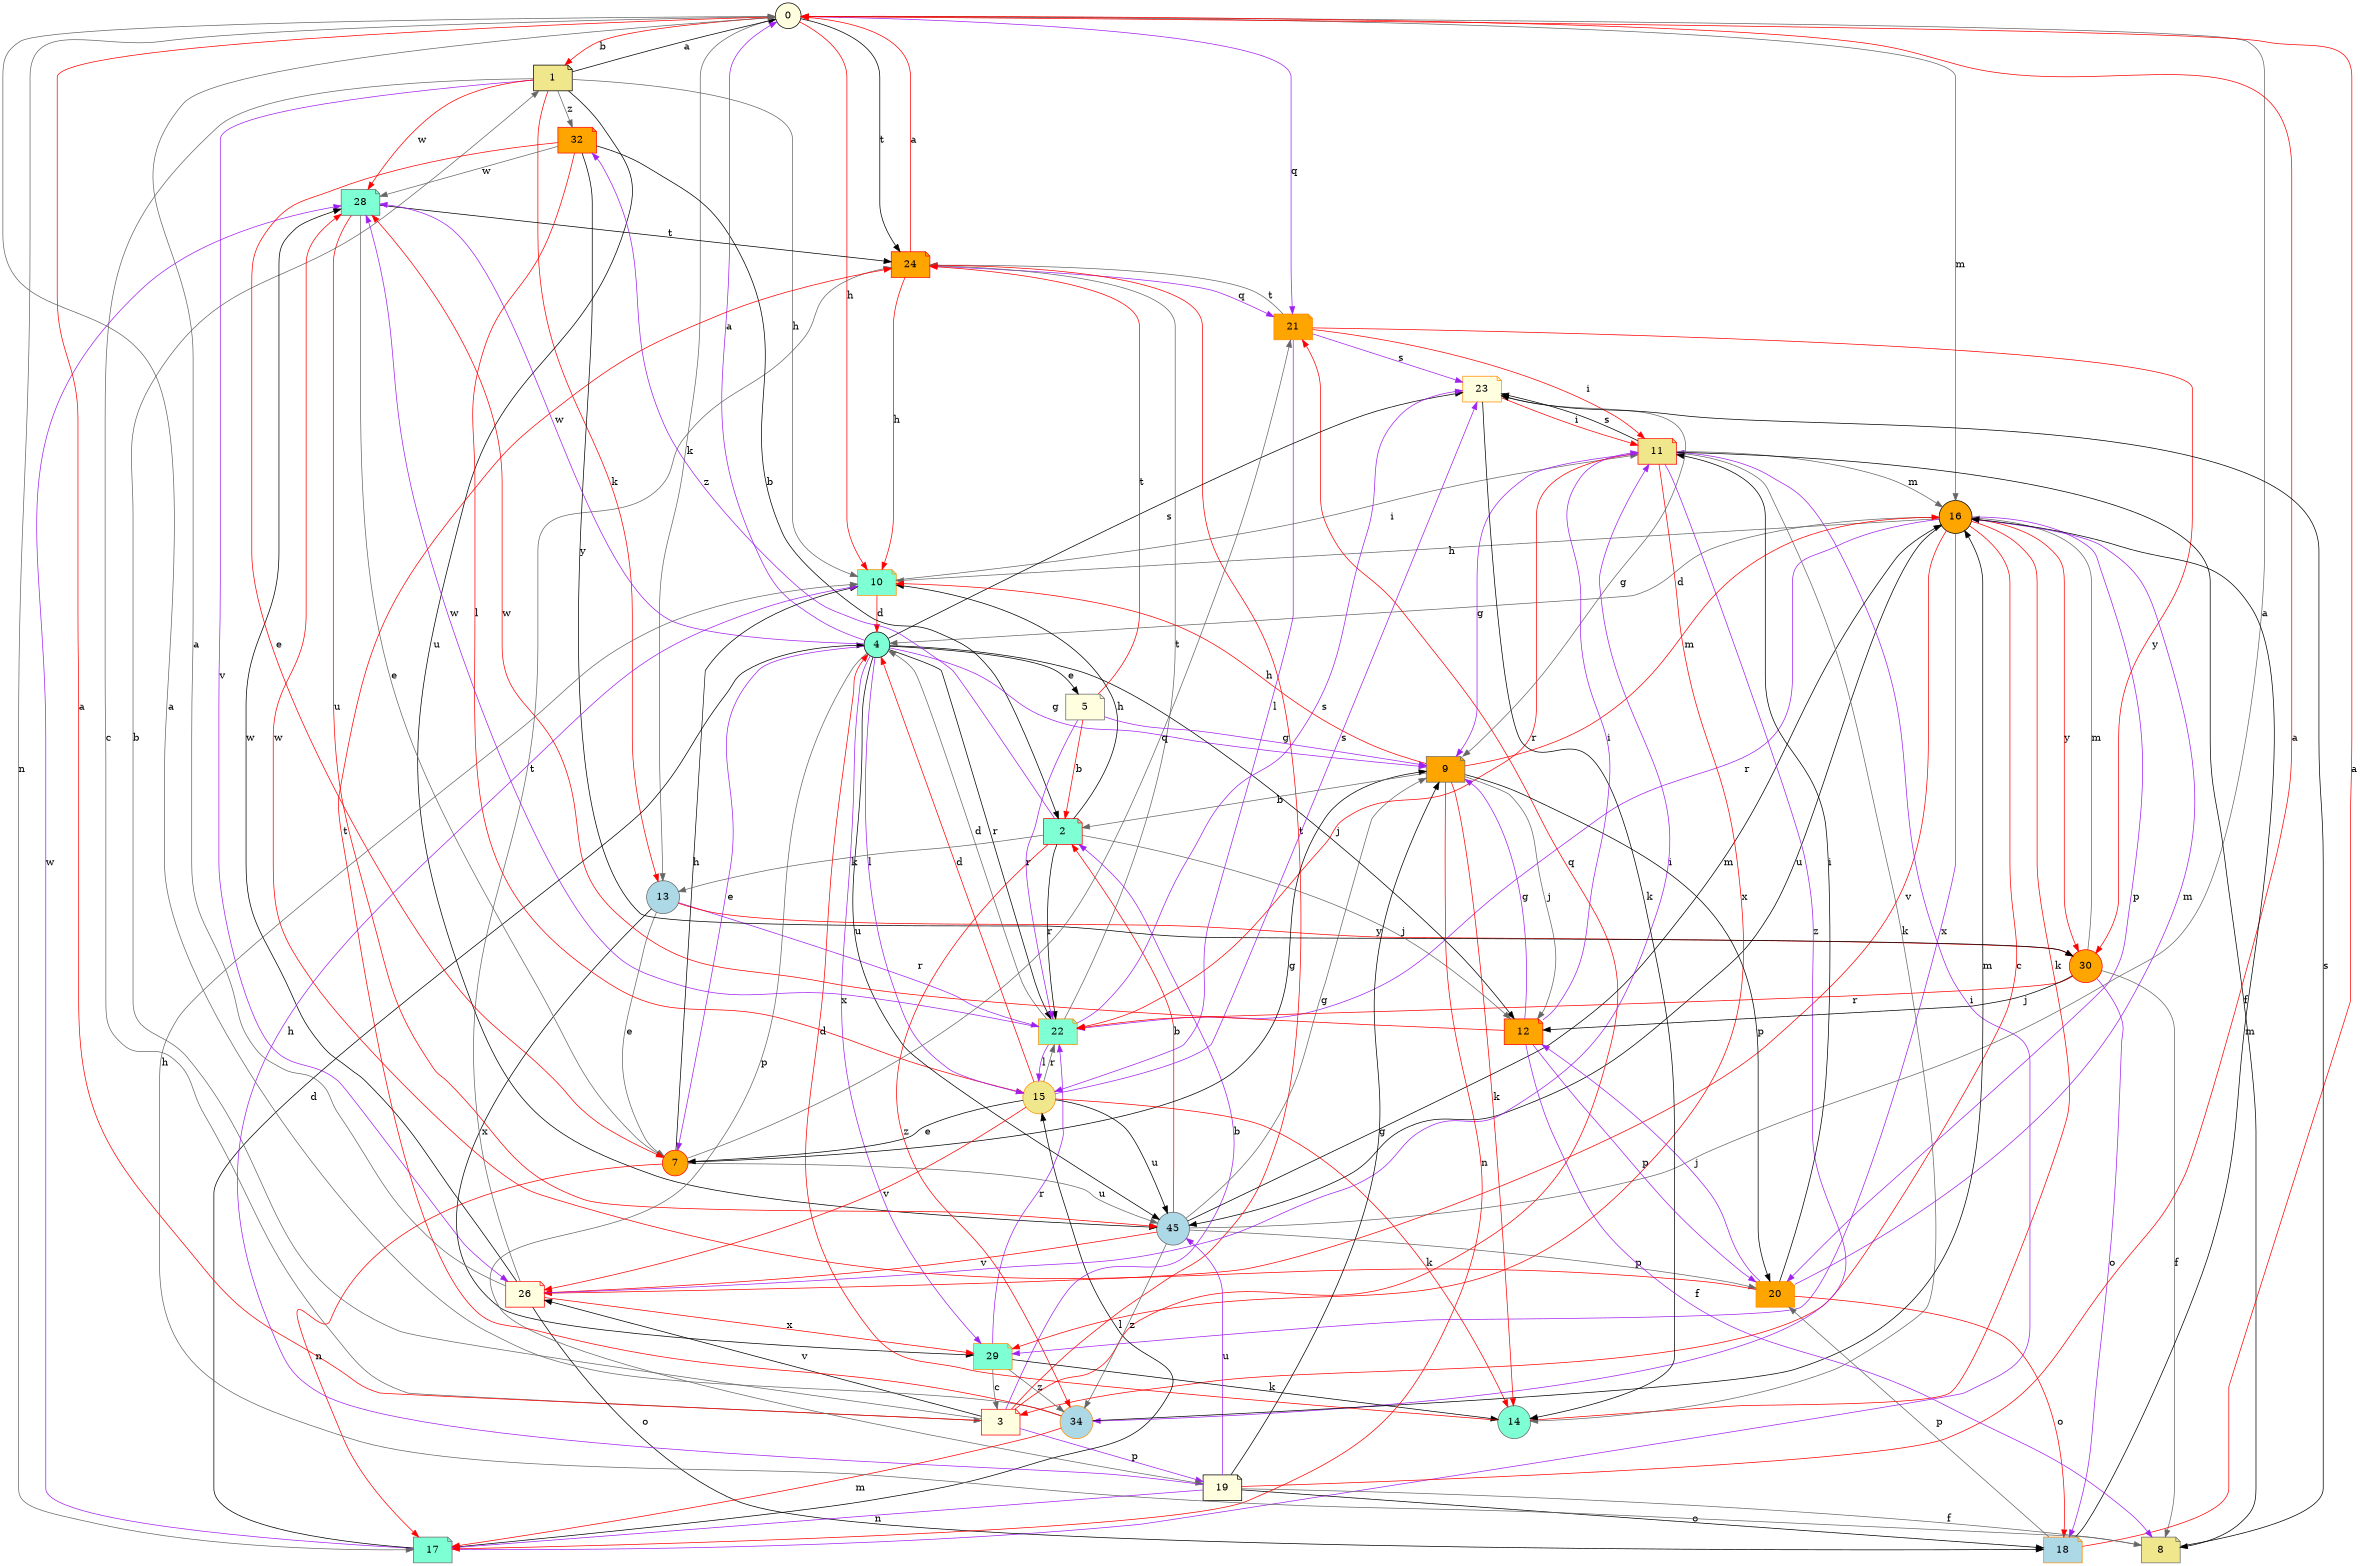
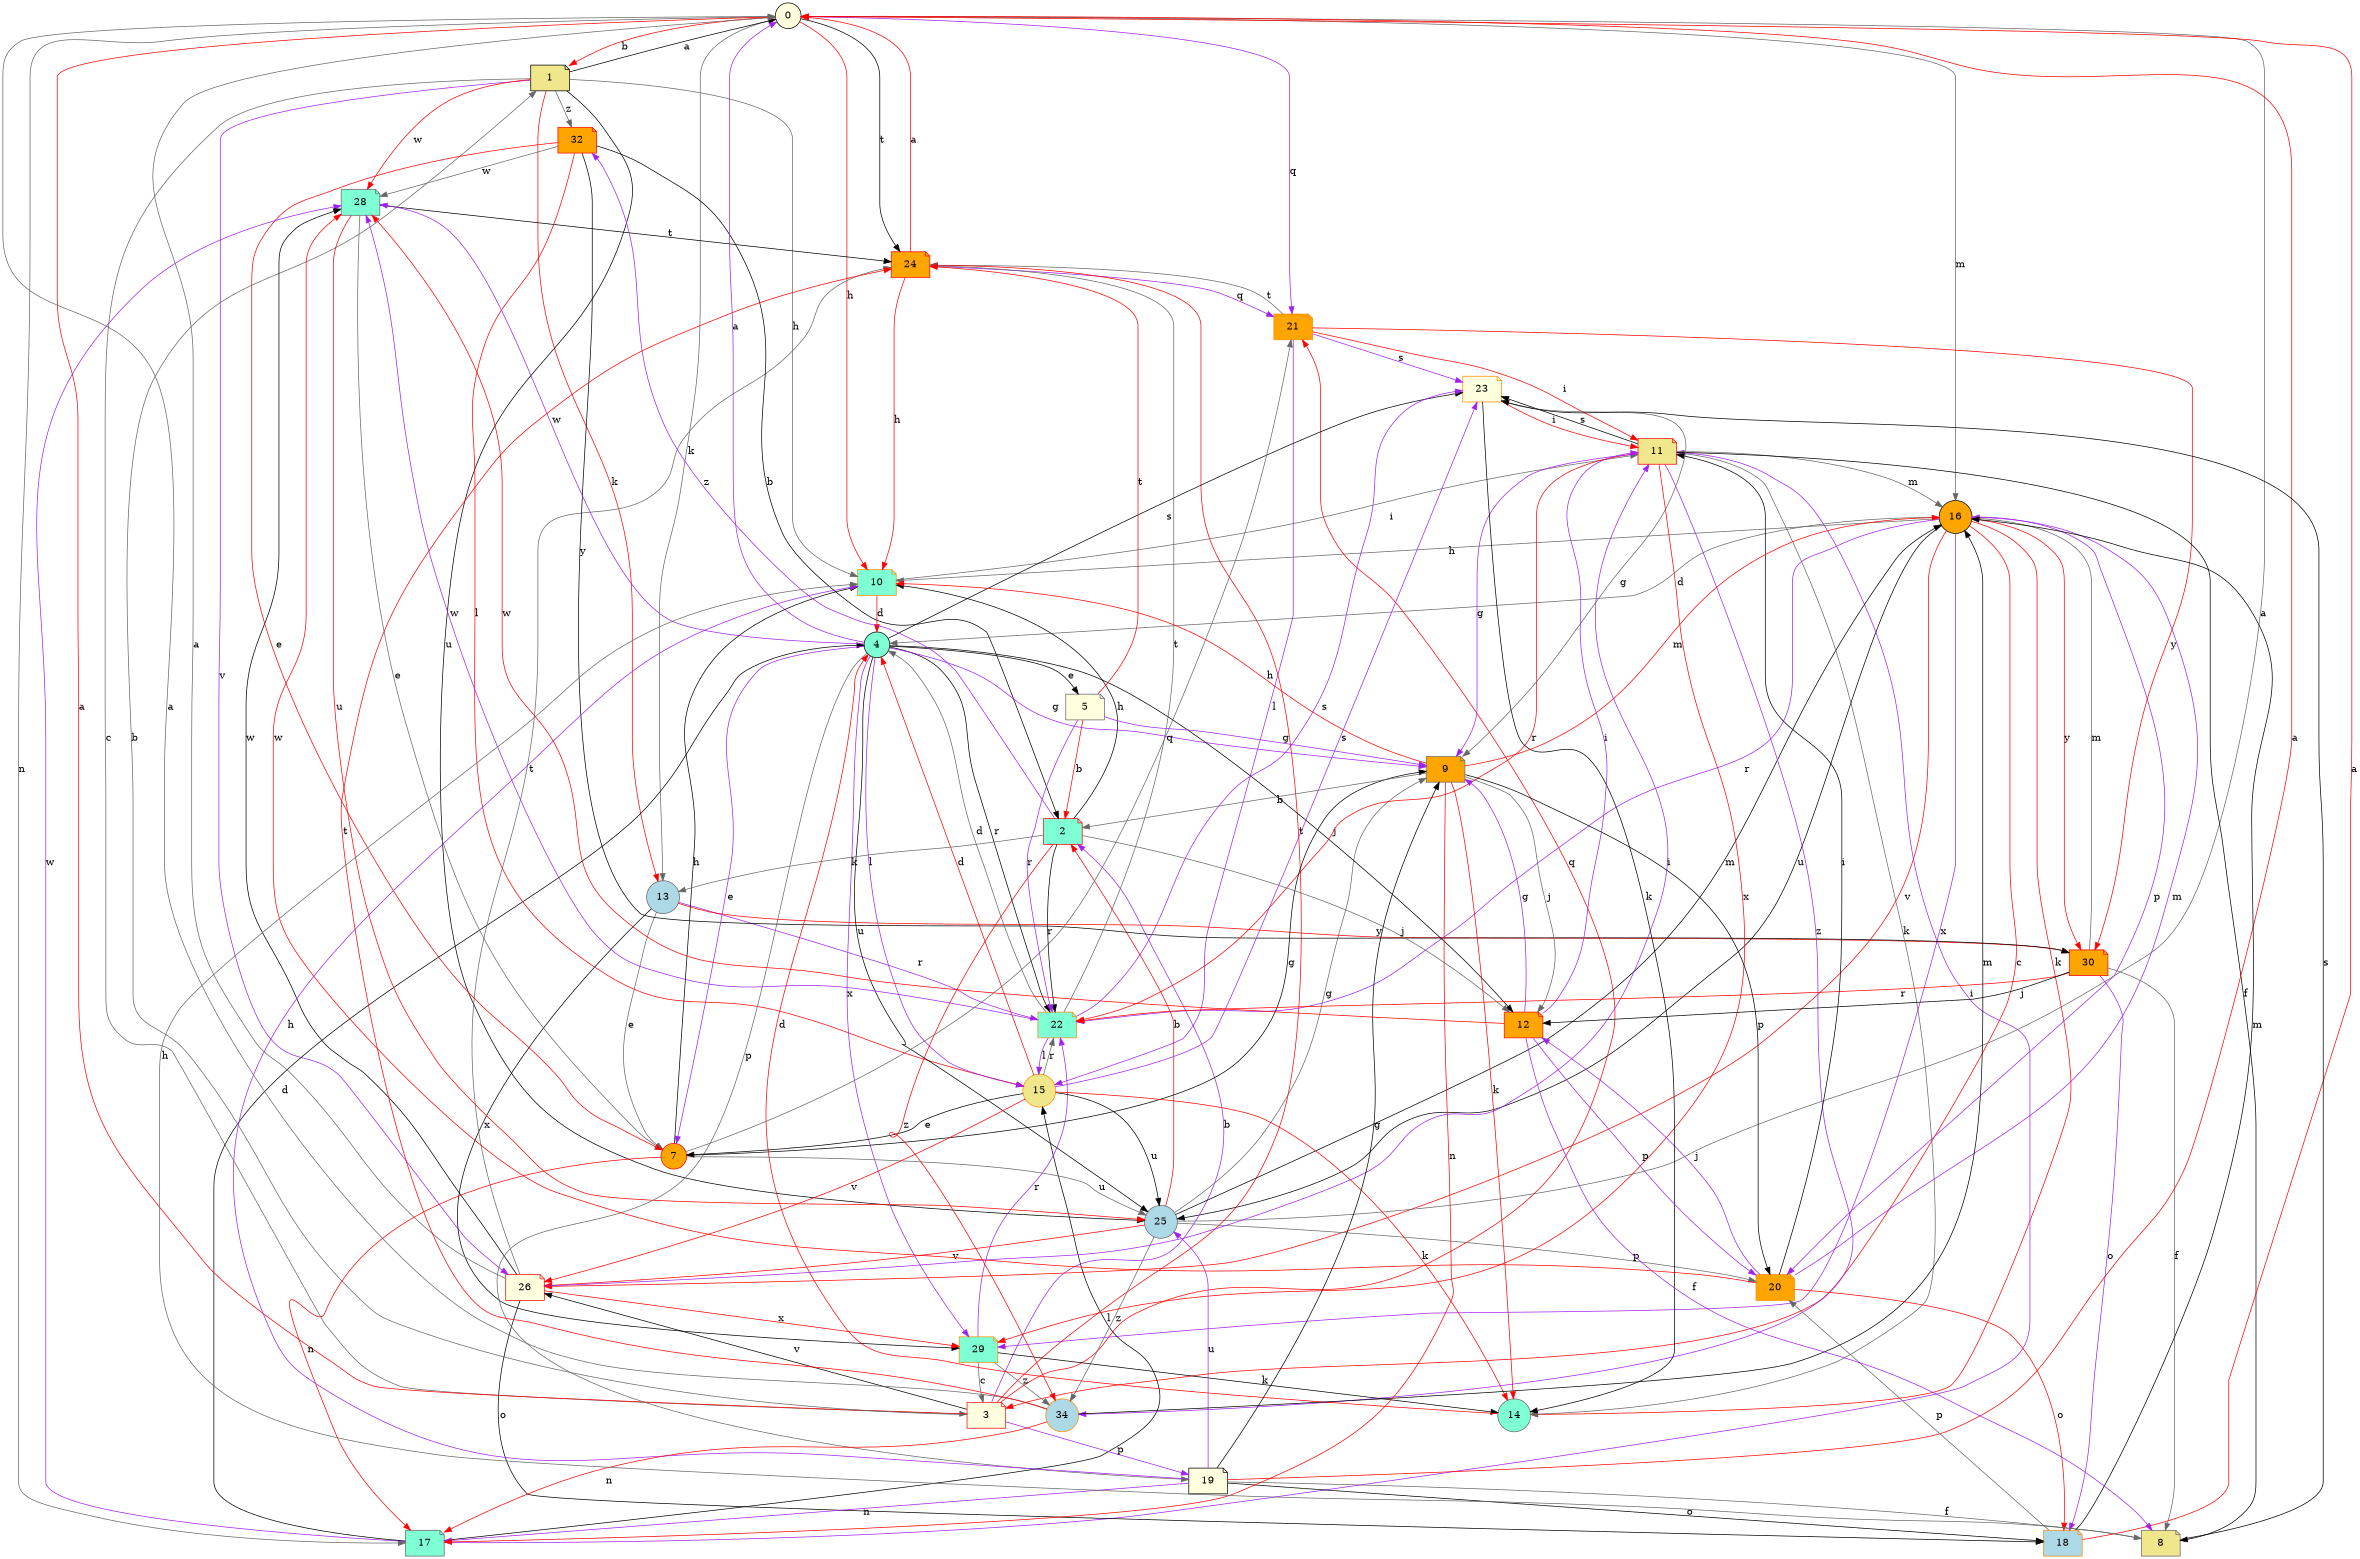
(2086, 966) -> (2089, 963)
(1173, 1229) -> (1161, 1222)
(860, 1488) -> (609, 1481)
